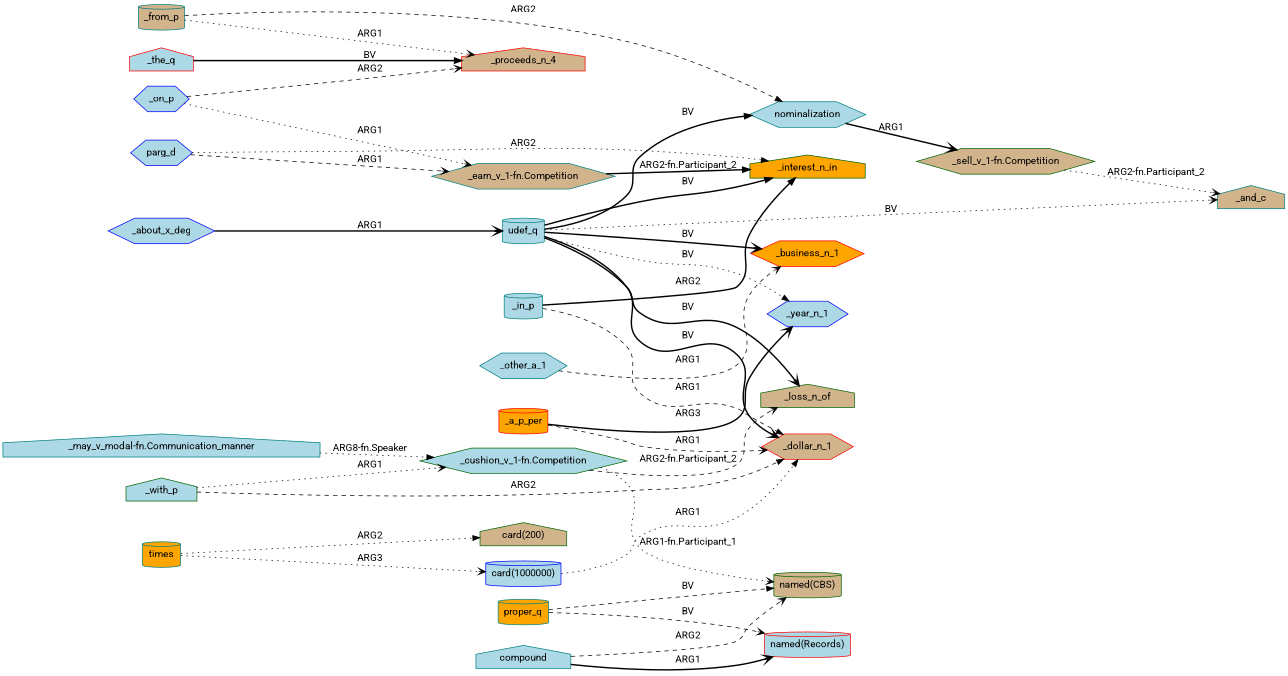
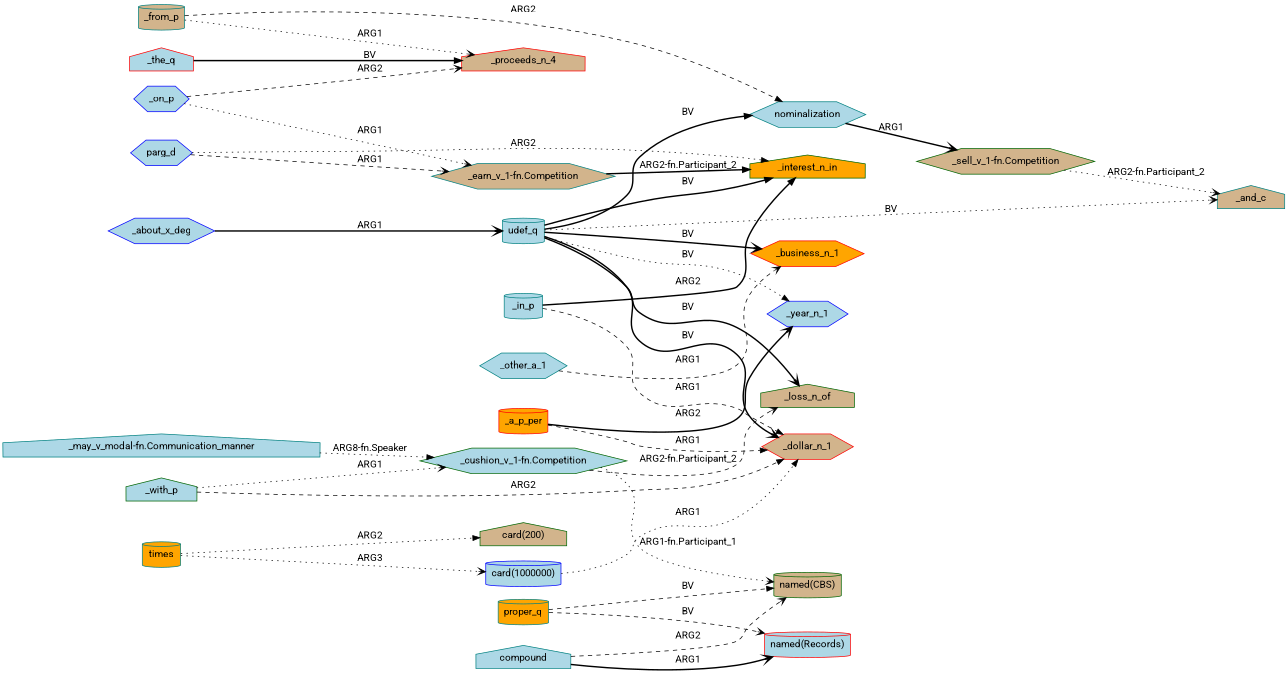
(688, 414) -> (688, 414)
(653, 448) -> (653, 448)
